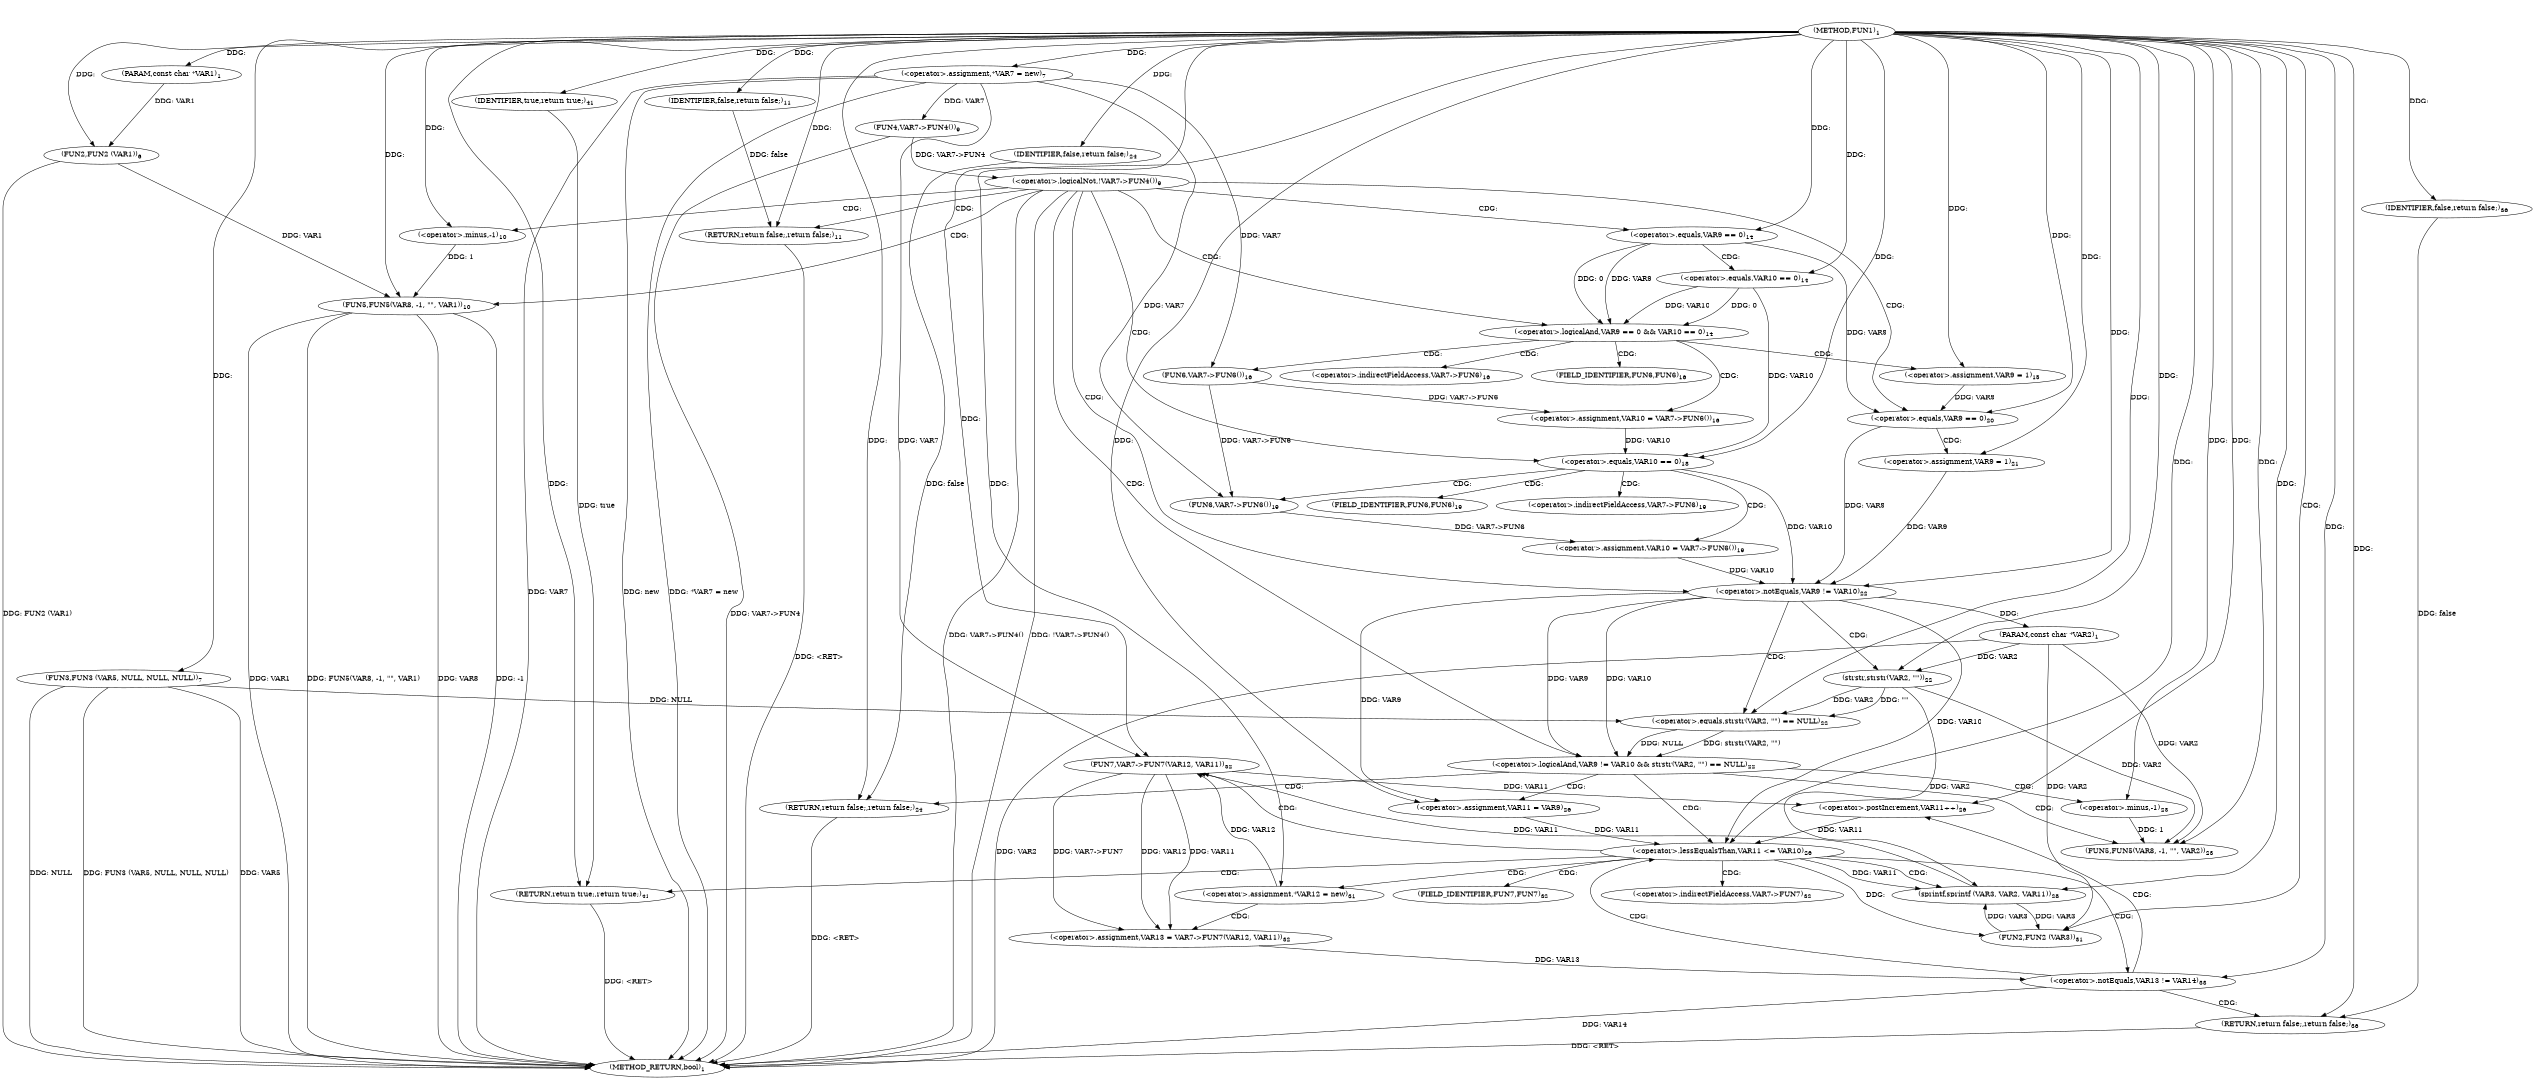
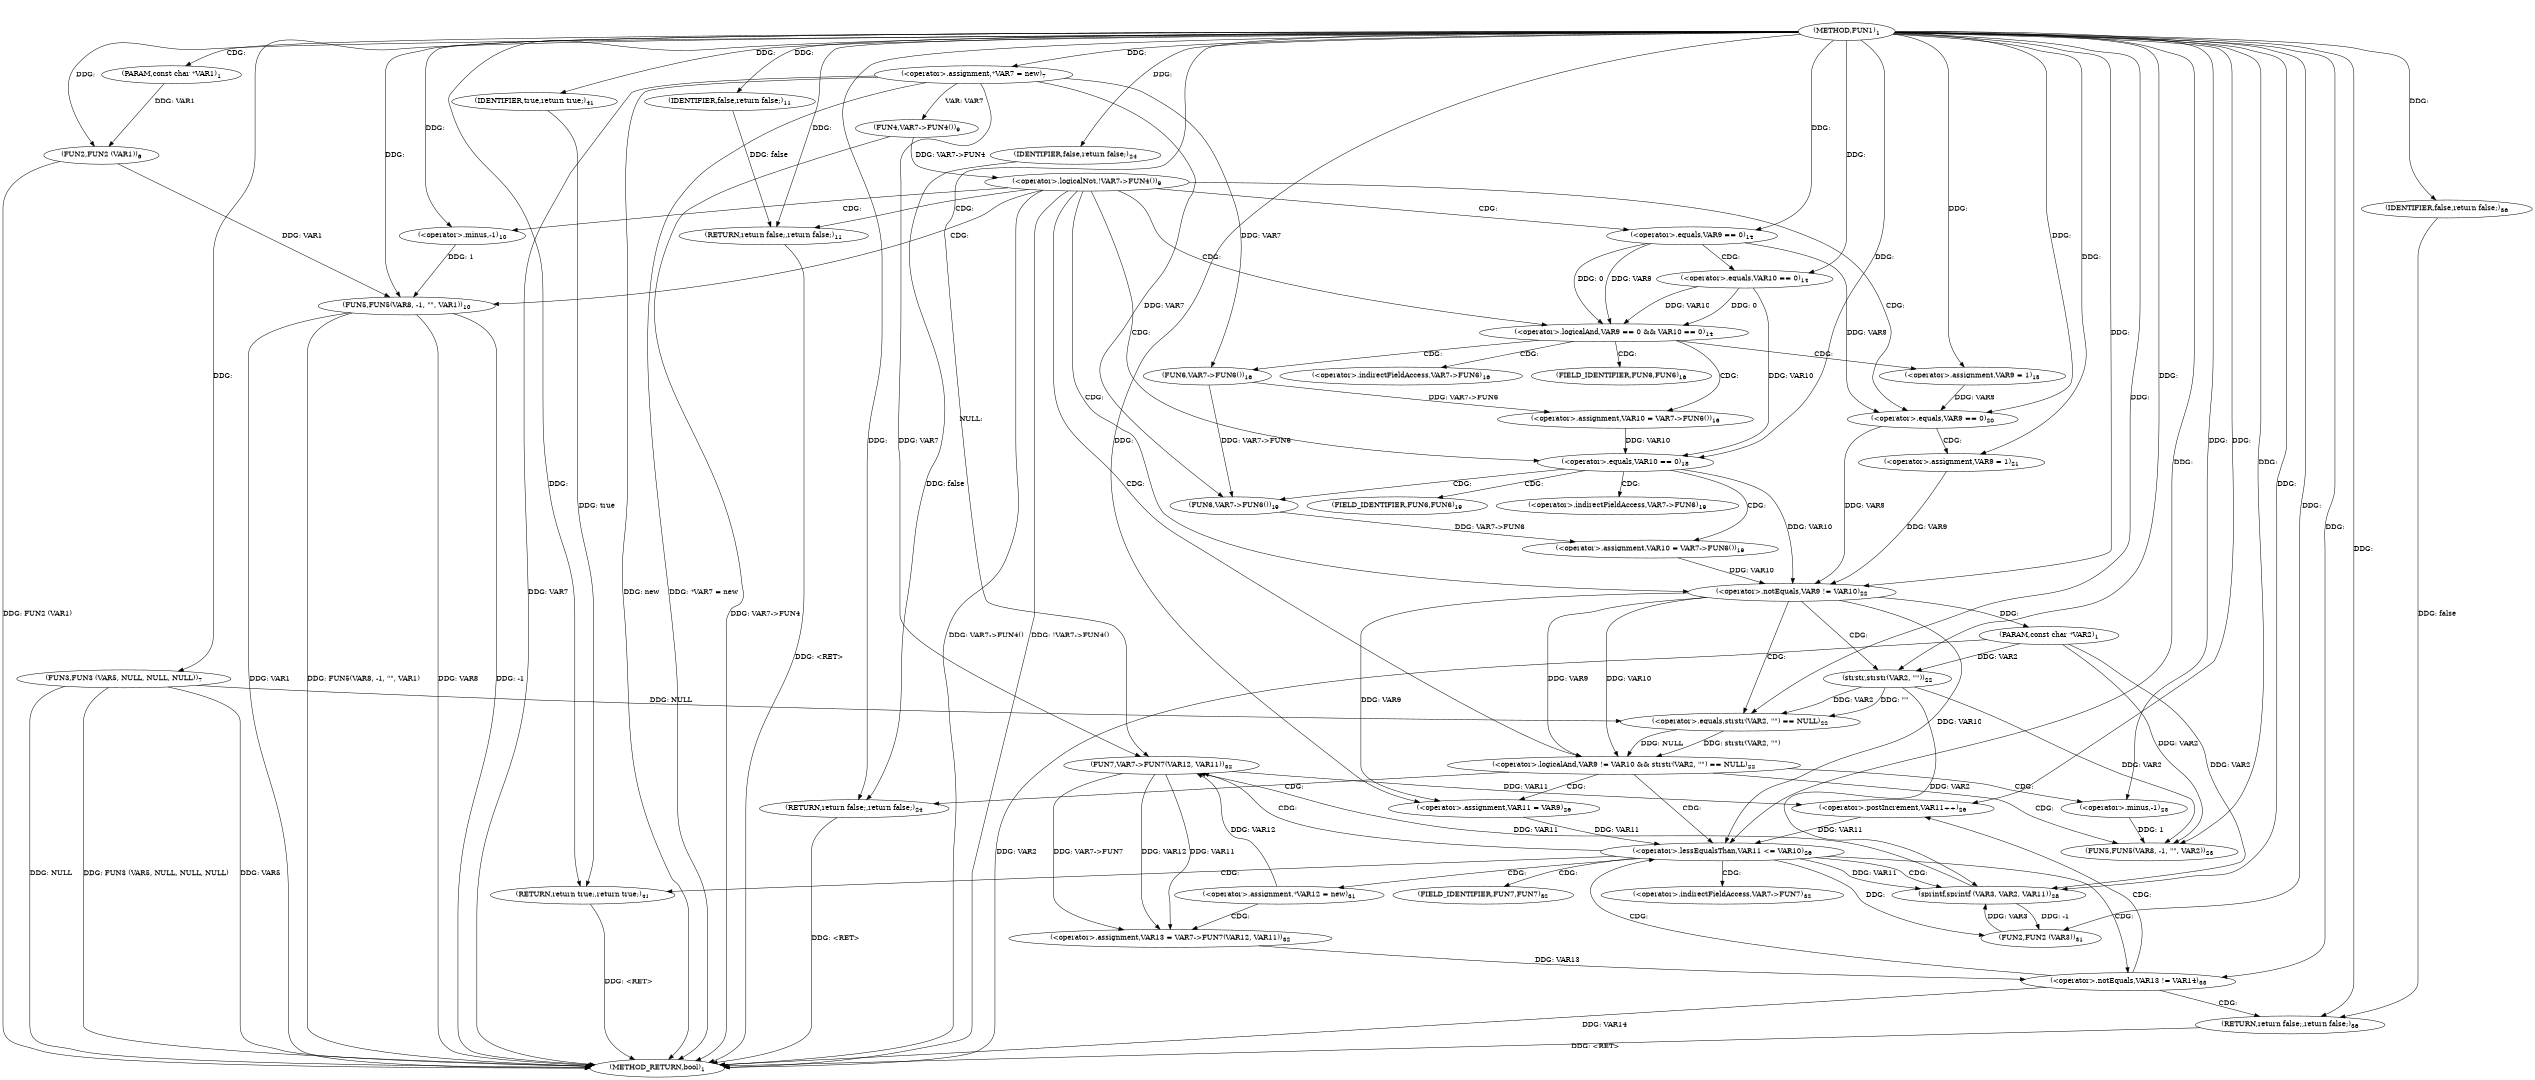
(237, 53) -> (237, 53)
(965, 102) -> (965, 102)
(981, 220) -> none
(972, 419) -> (972, 419)
(2313, 506) -> (2313, 506)
(2047, 801) -> (2224, 801)
(2056, 917) -> (2056, 917)
